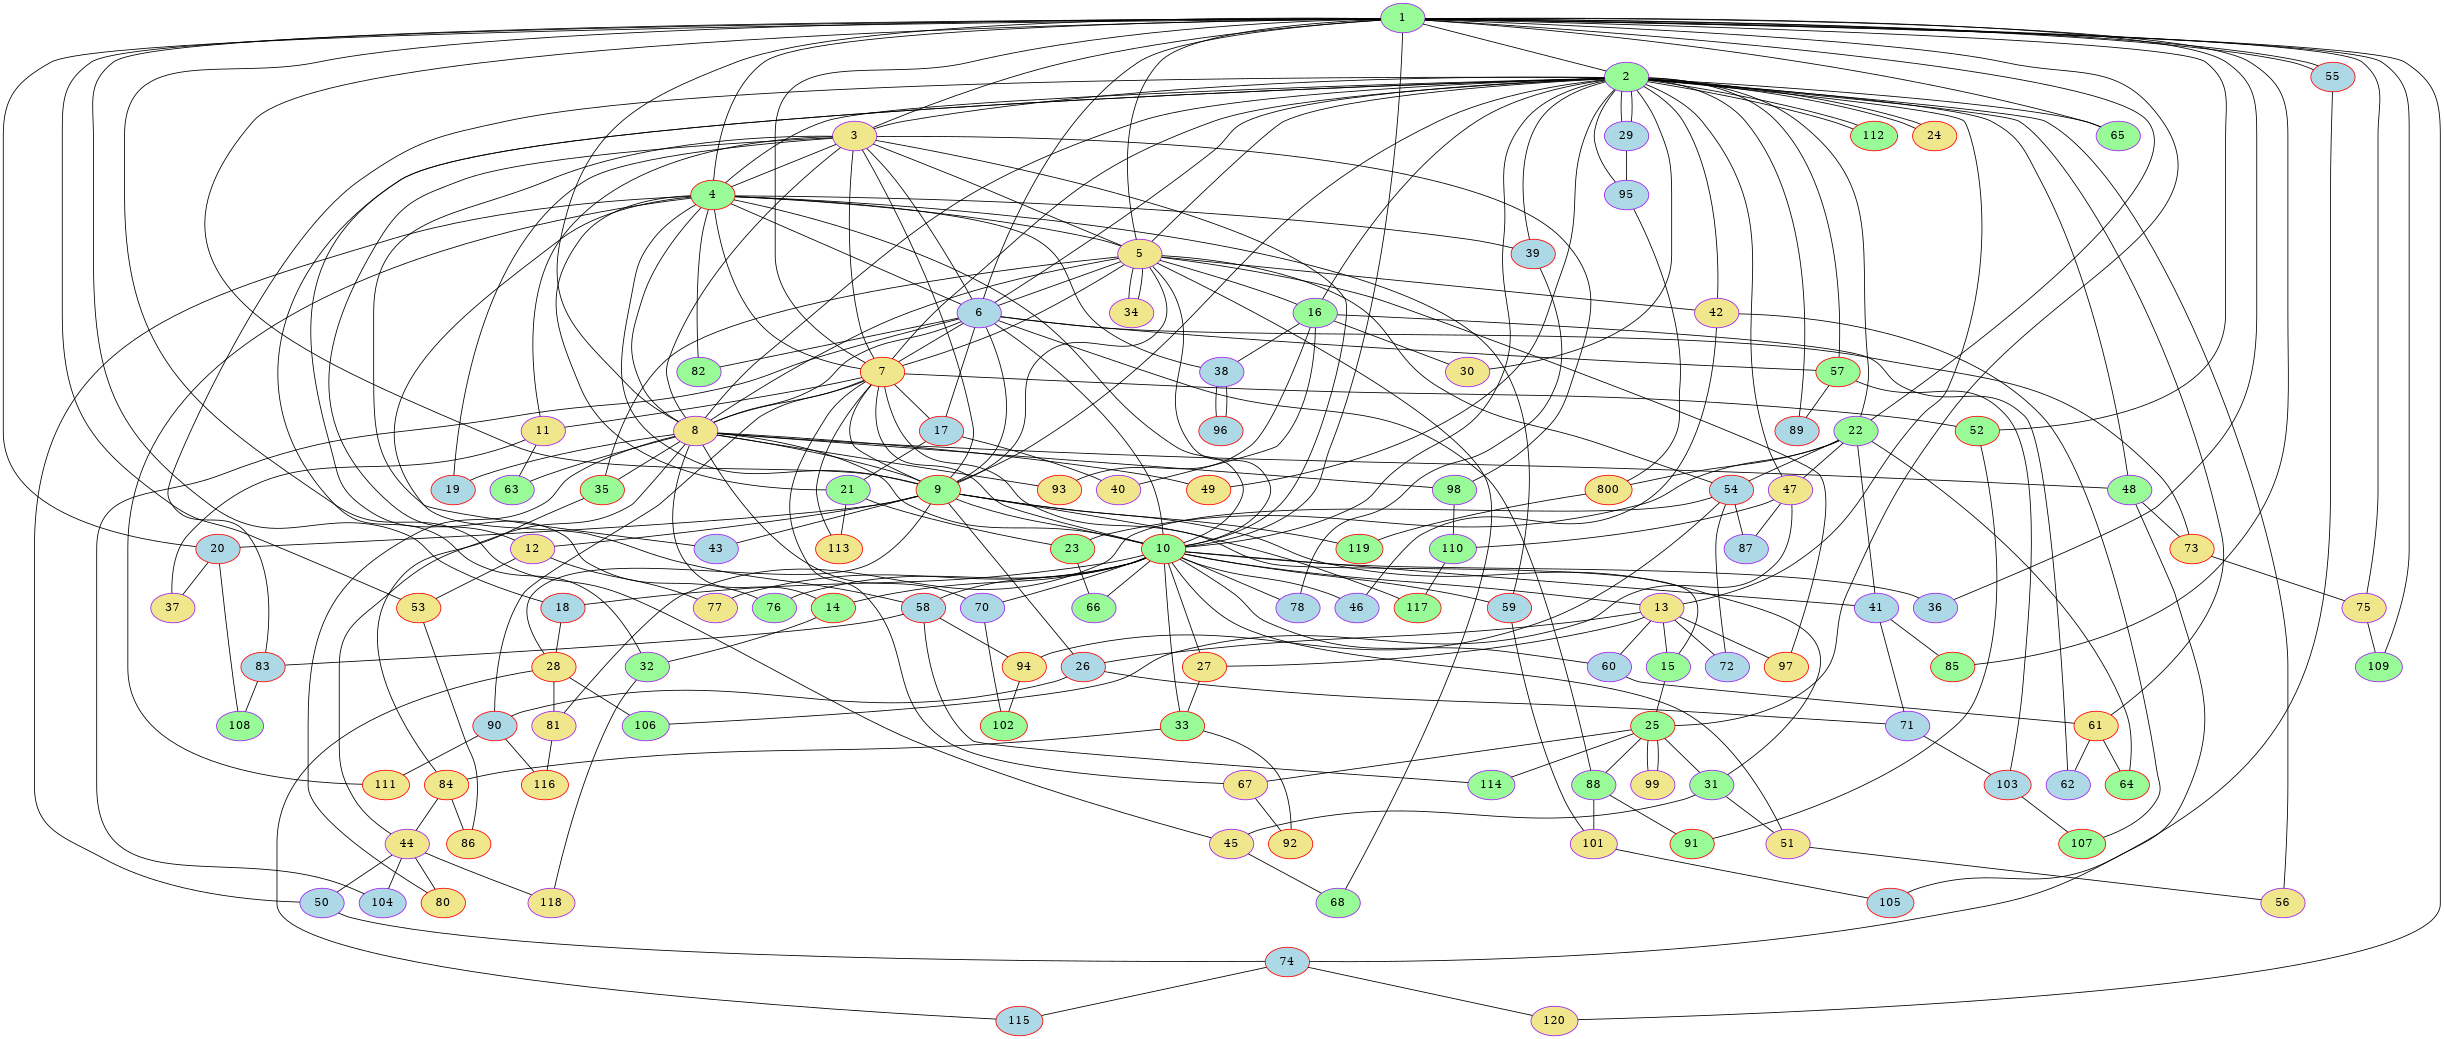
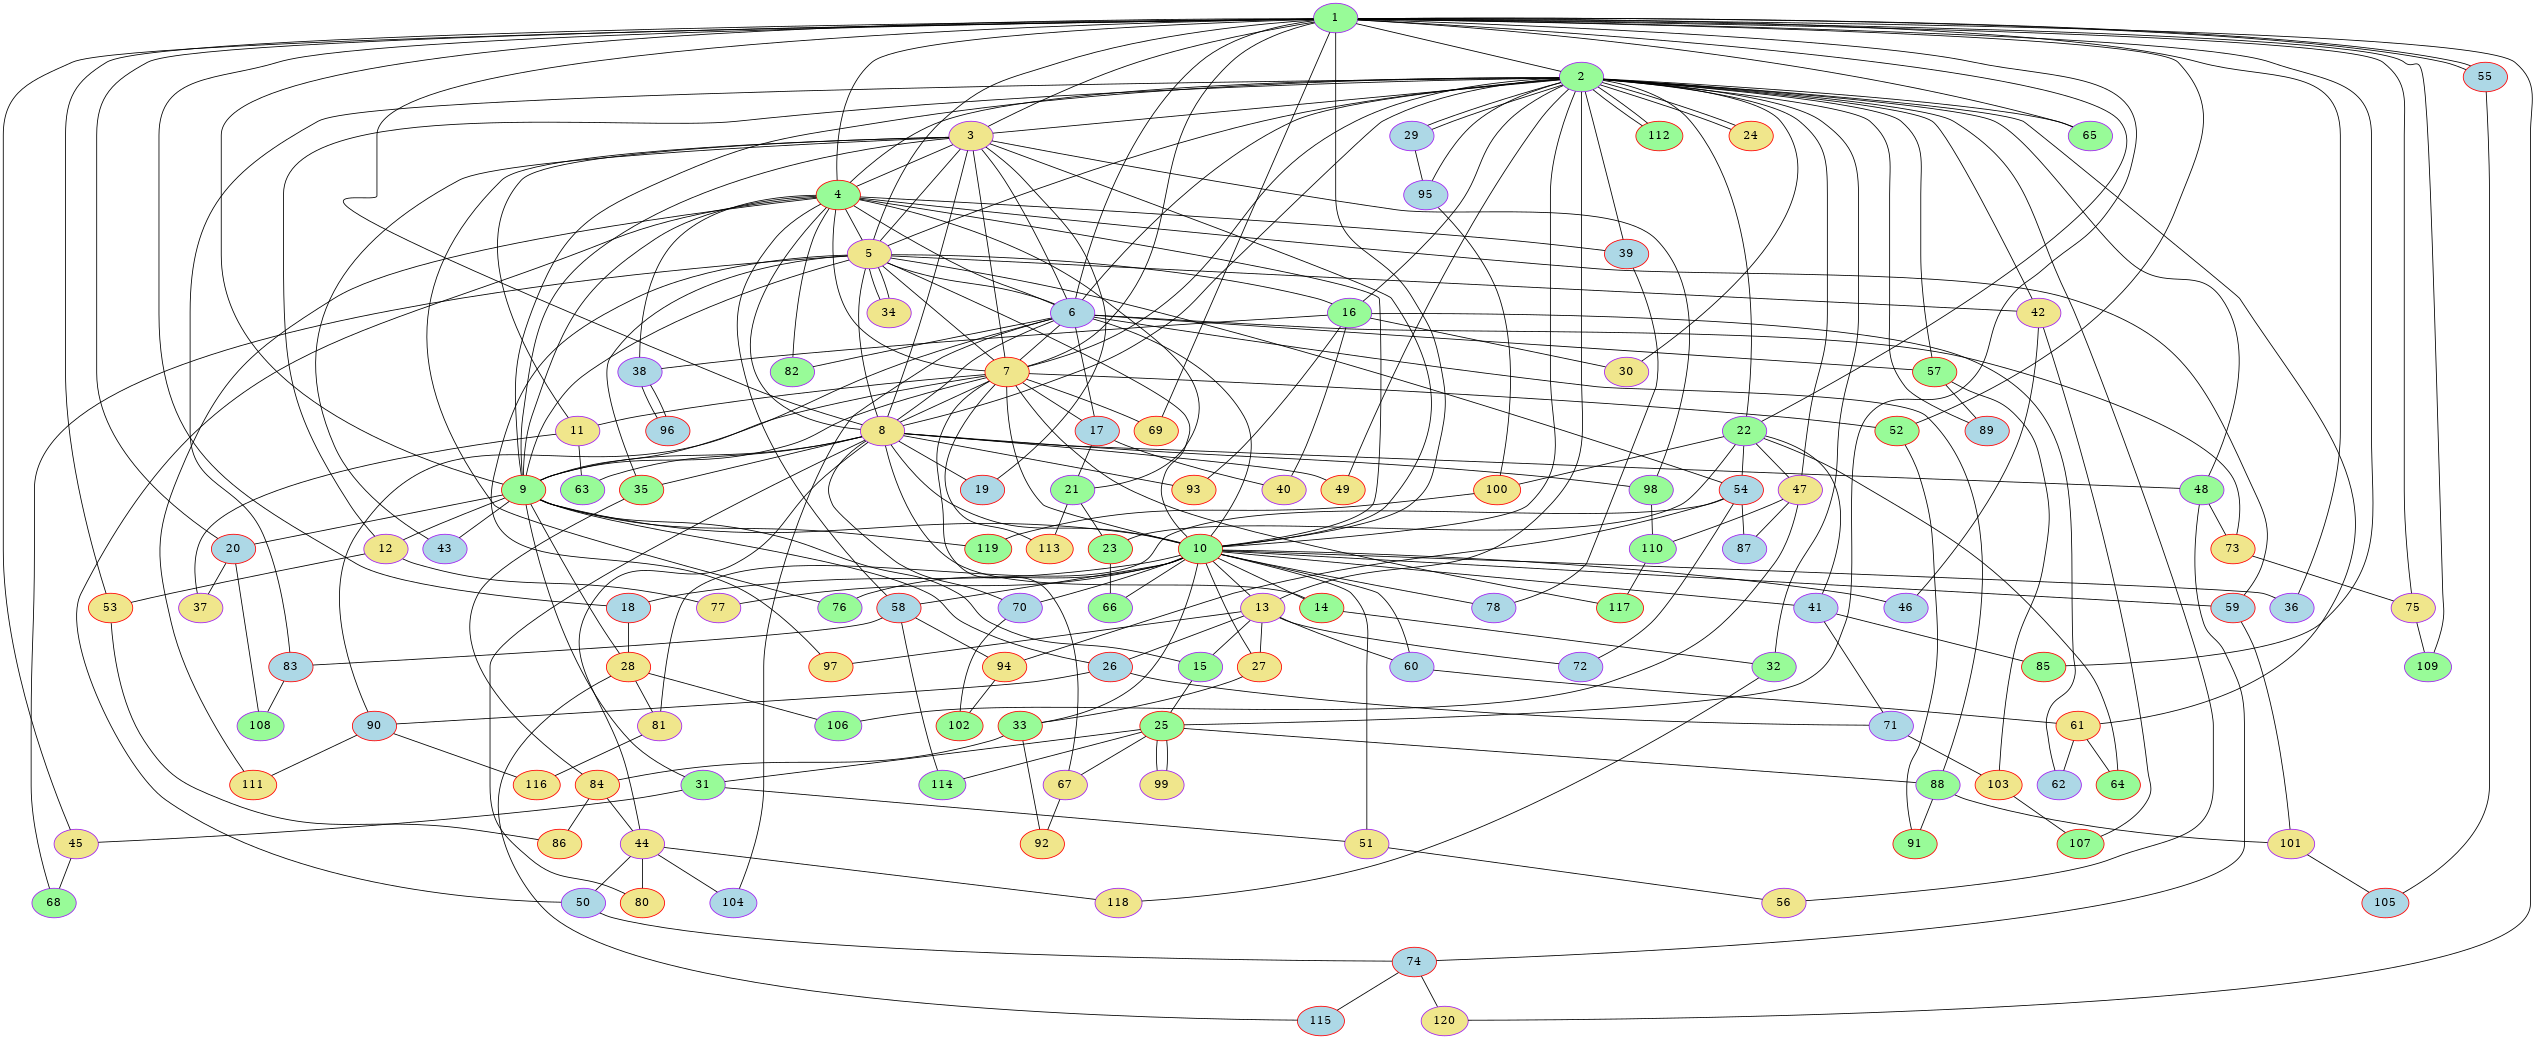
none -> (1156, 431)
(1609, 490) -> (1497, 490)
(2008, 785) -> (1999, 785)
